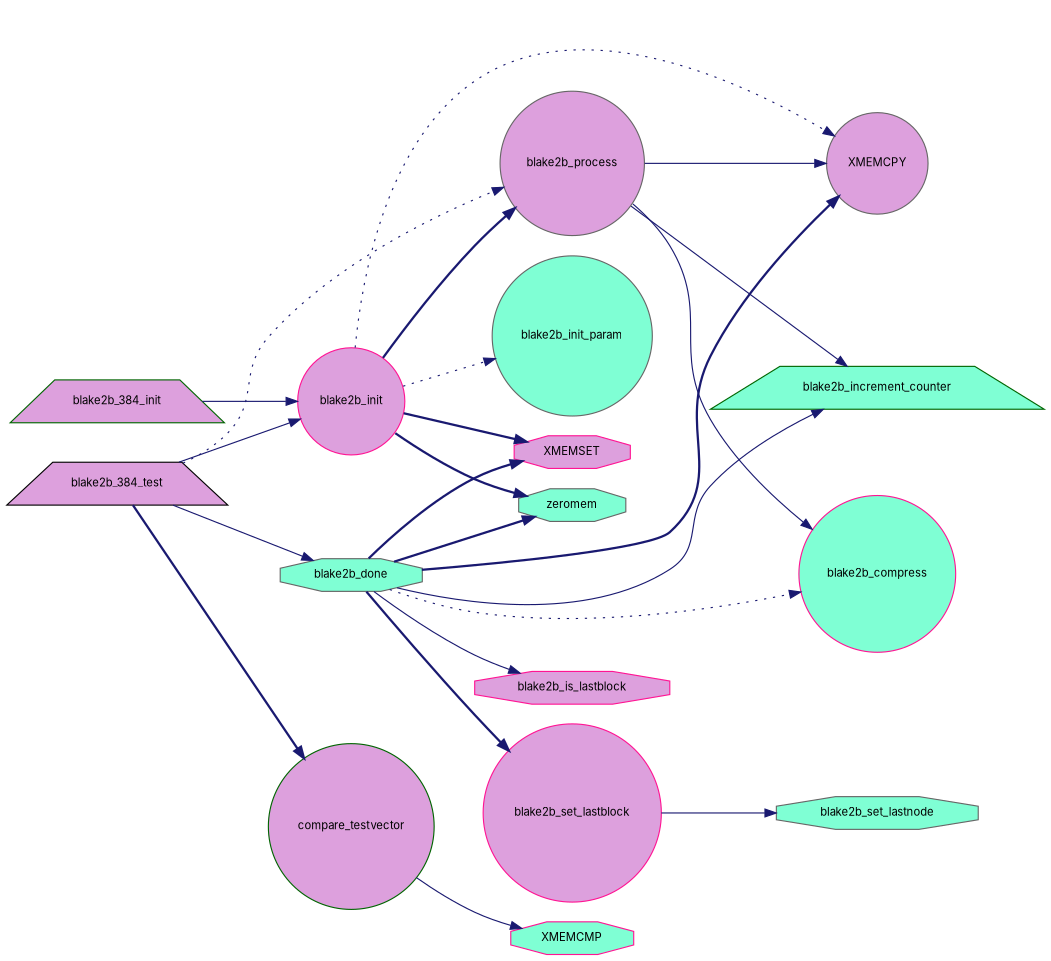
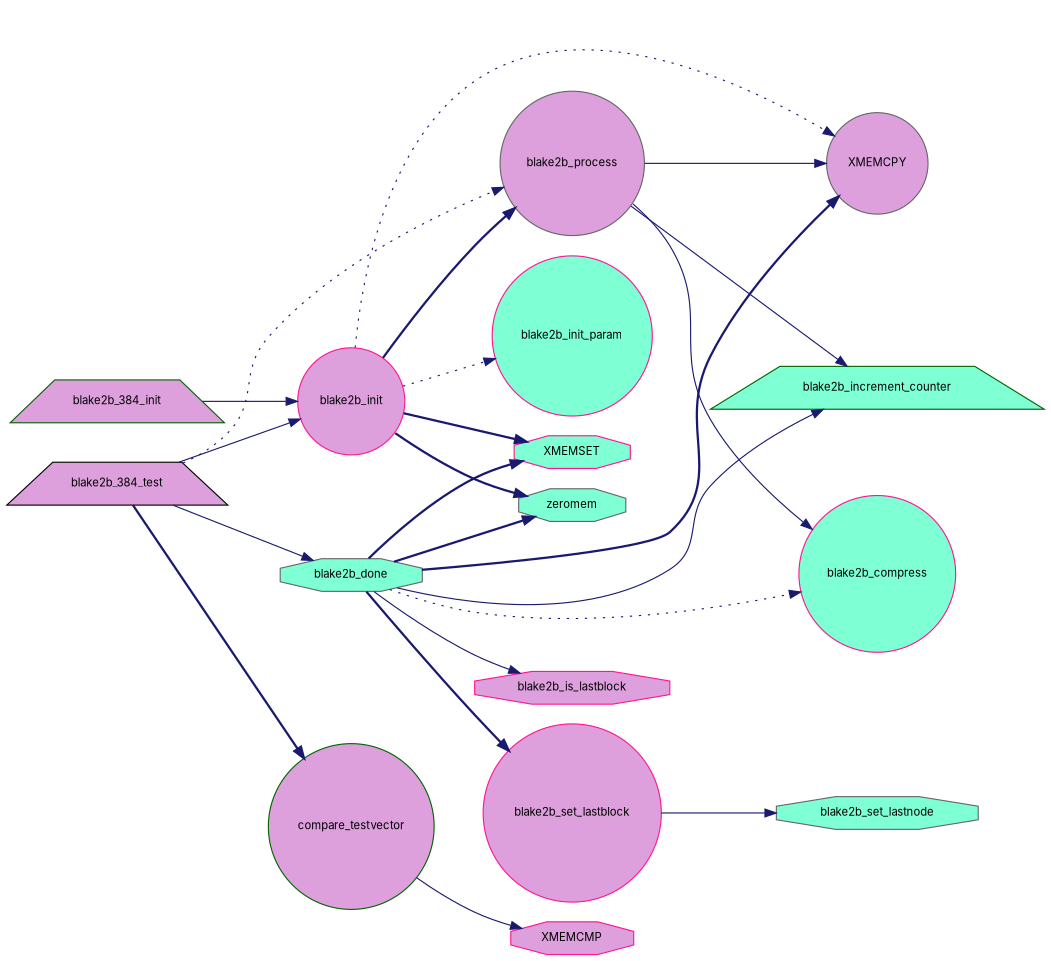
(572, 336) -> (572, 336)
(572, 452) -> (572, 452)
(572, 938) -> (572, 938)
